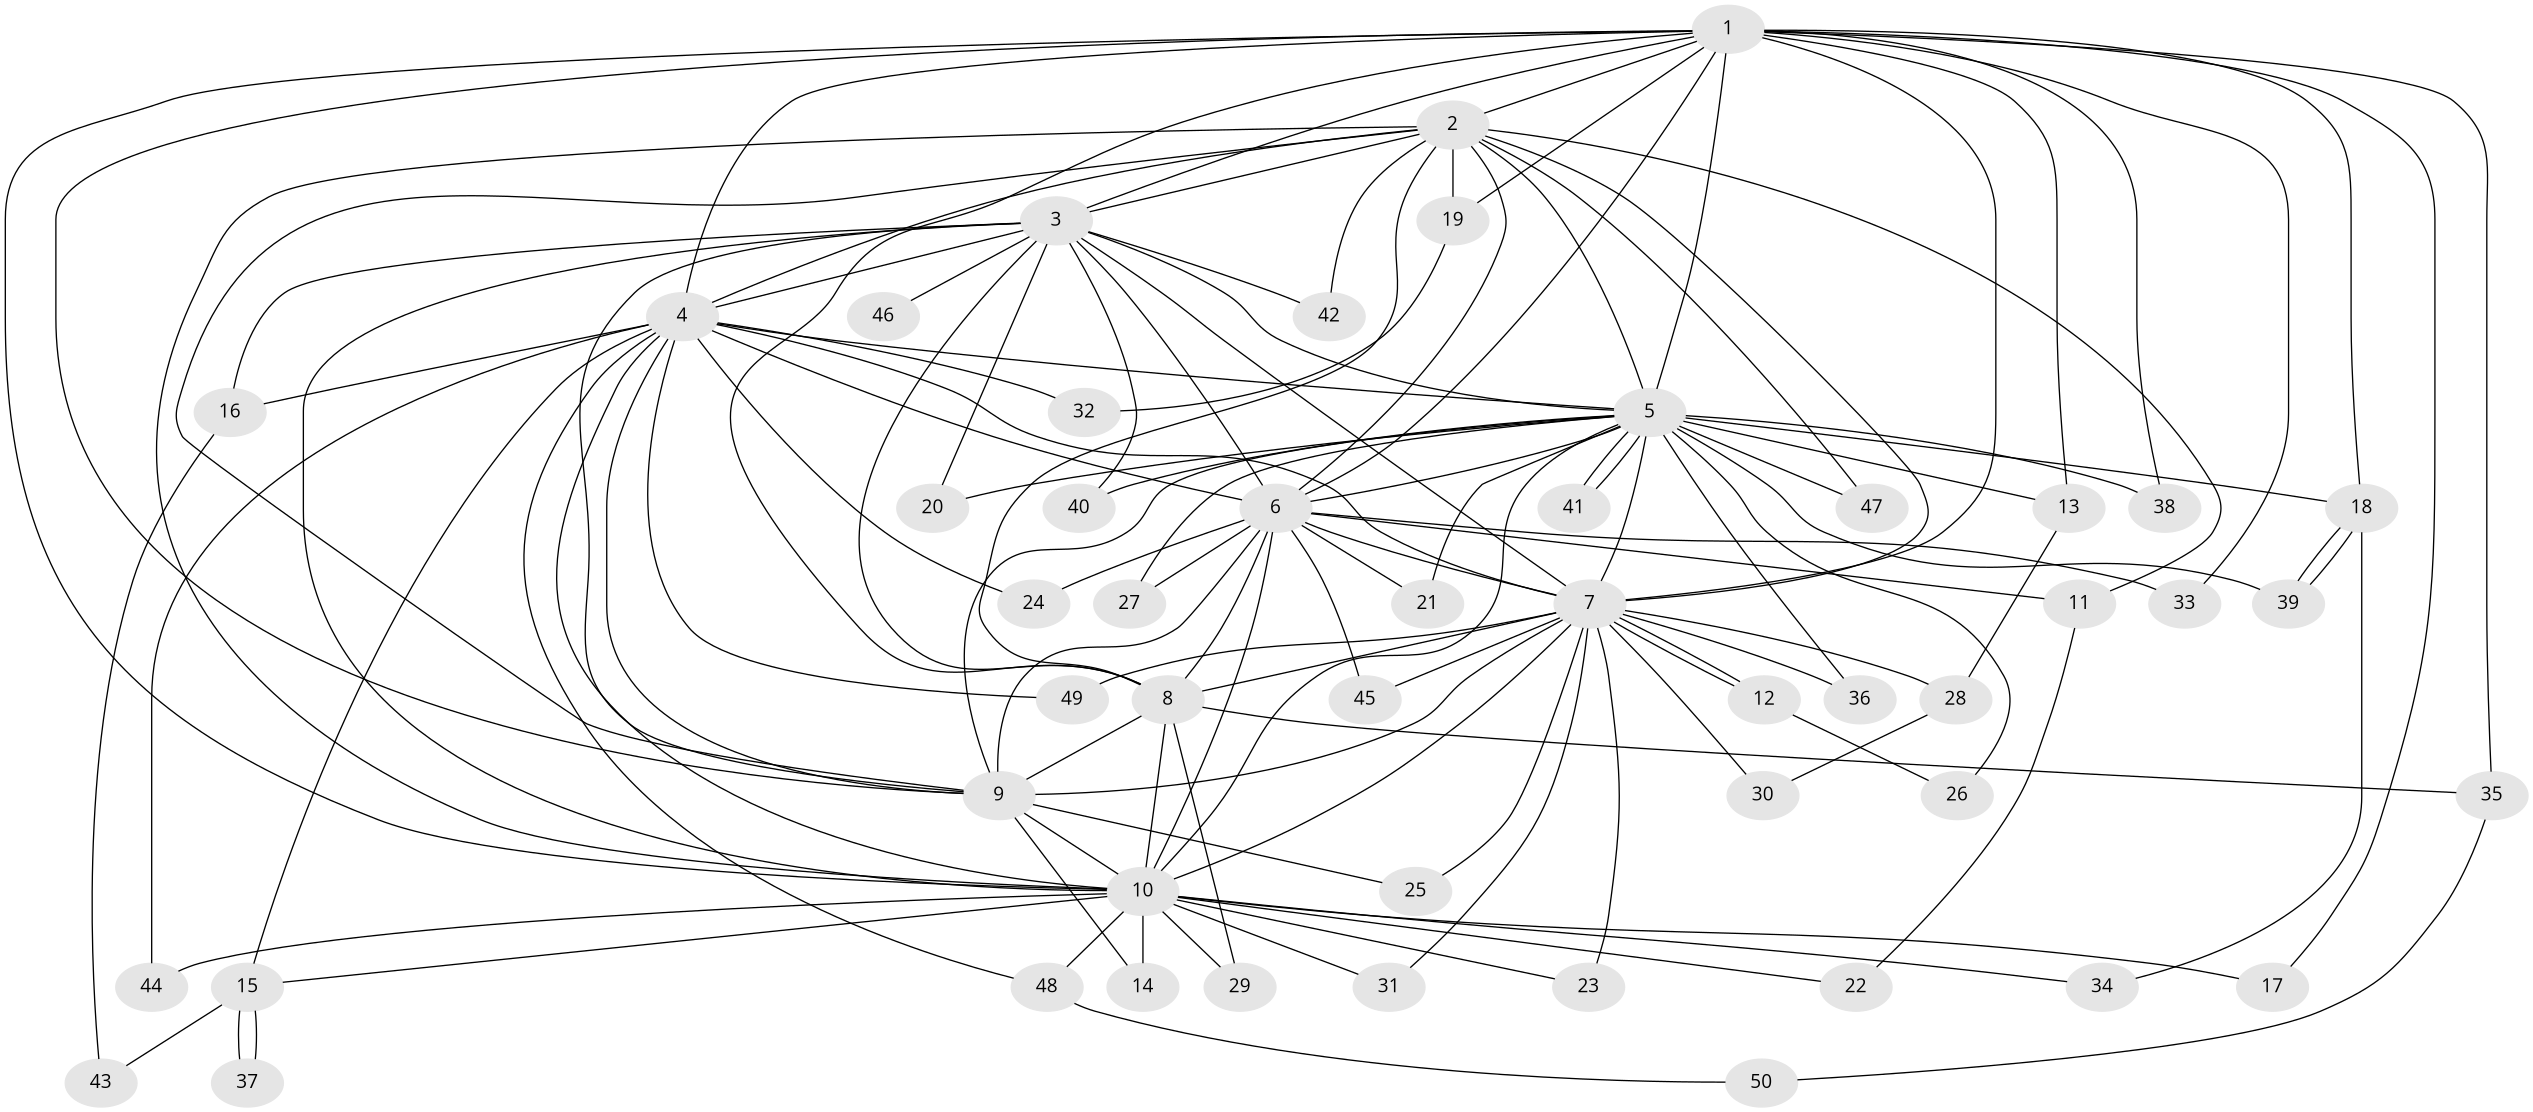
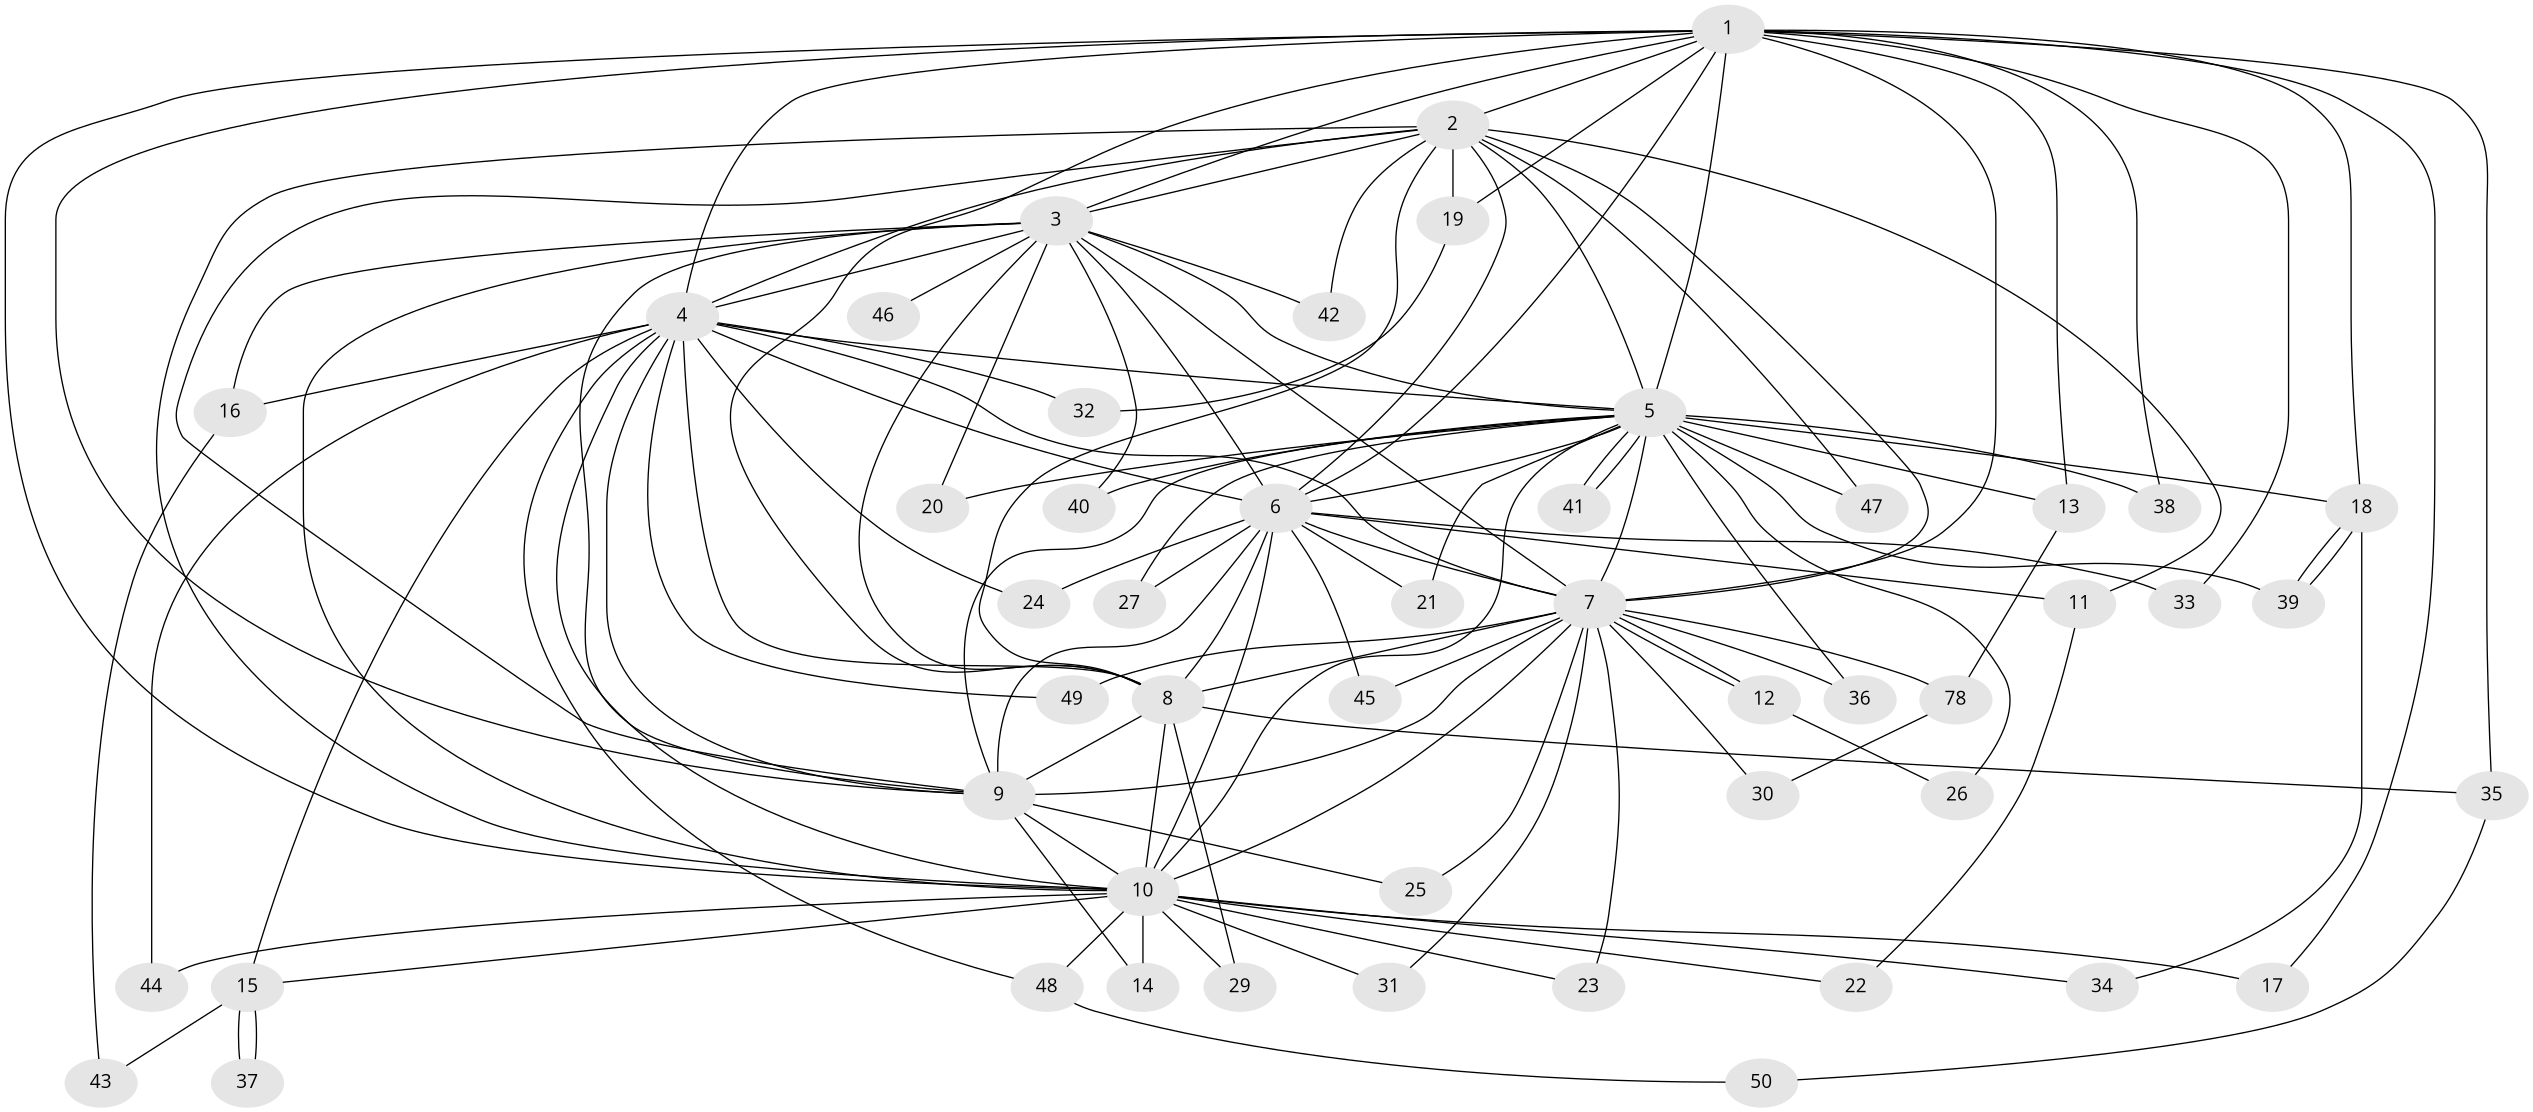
none -> (791, 651)
(1956, 700) -> (1956, 700)
